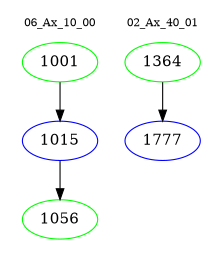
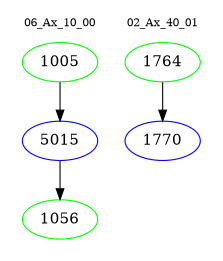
(60, 62) -> (60, 62)
(163, 62) -> (163, 62)
(60, 141) -> (60, 141)
(163, 141) -> (163, 141)
